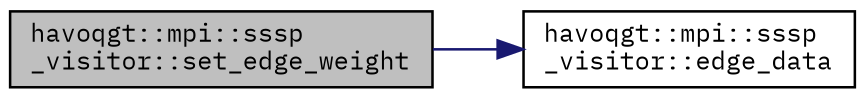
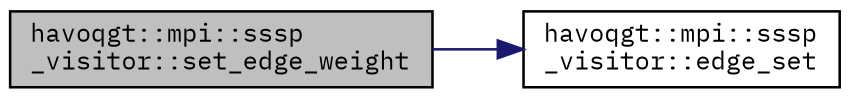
(689, 49) -> (682, 49)
